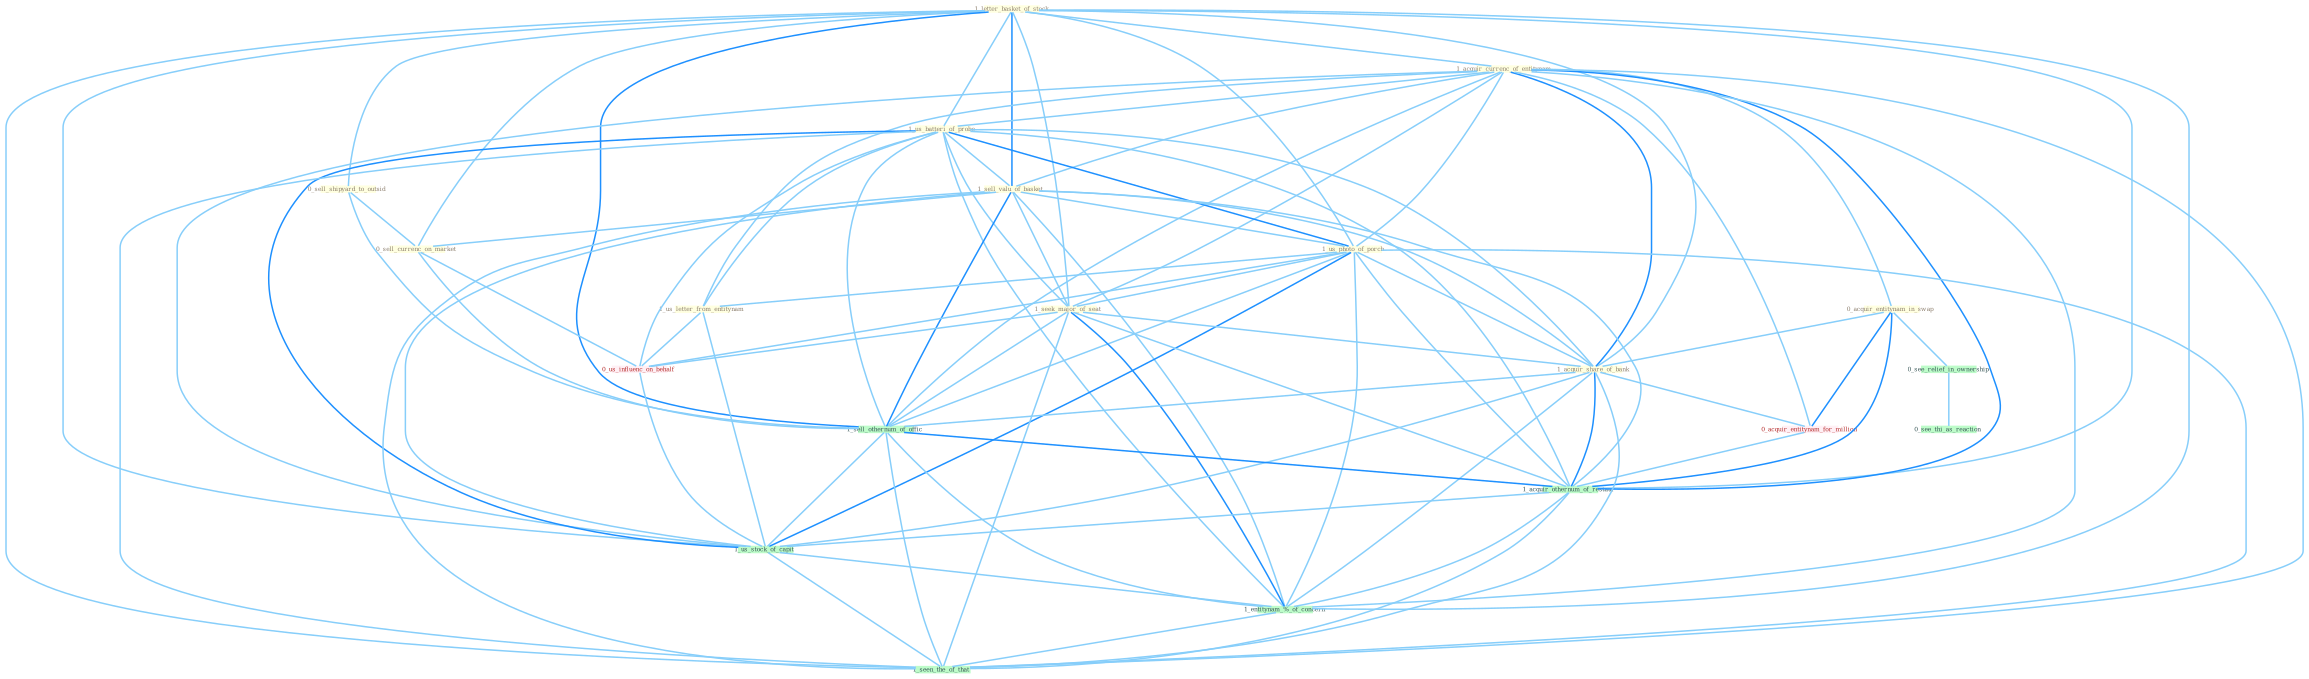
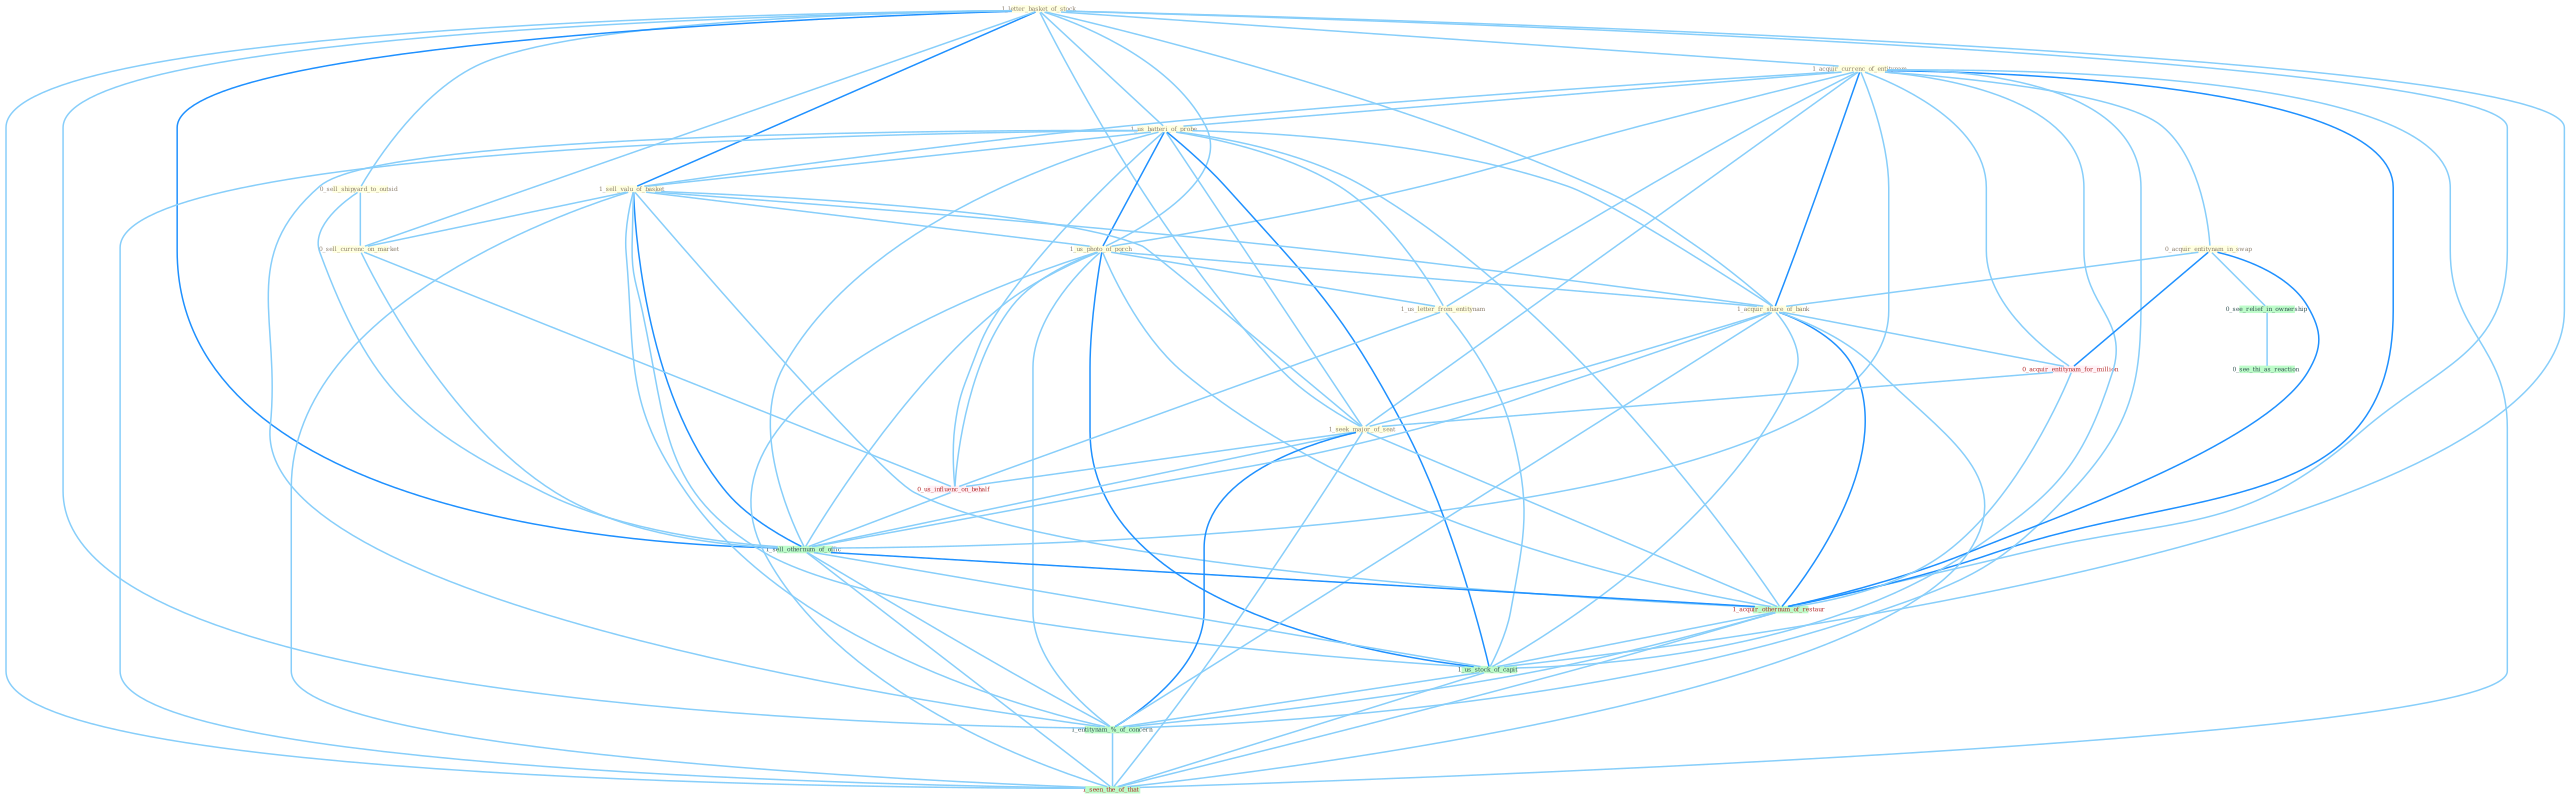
(1212, 279) -> (1717, 399)
(677, 477) -> (880, 520)
(1570, 489) -> (1781, 610)
(943, 670) -> (1113, 790)
